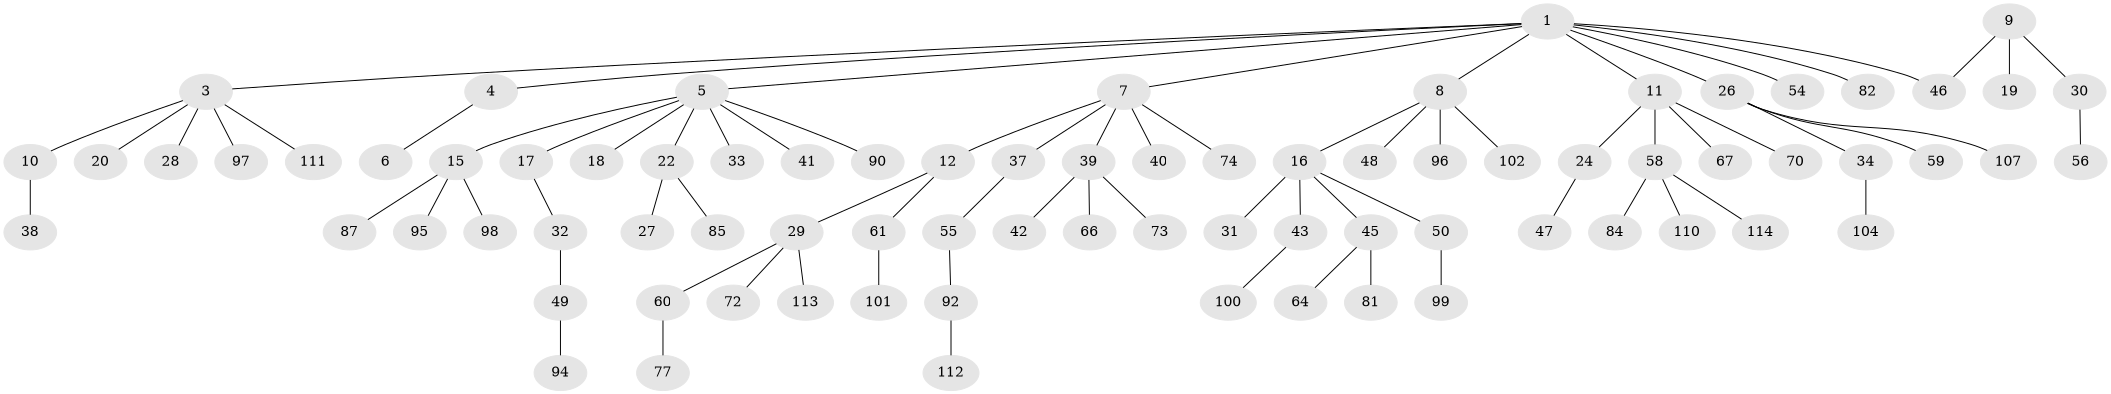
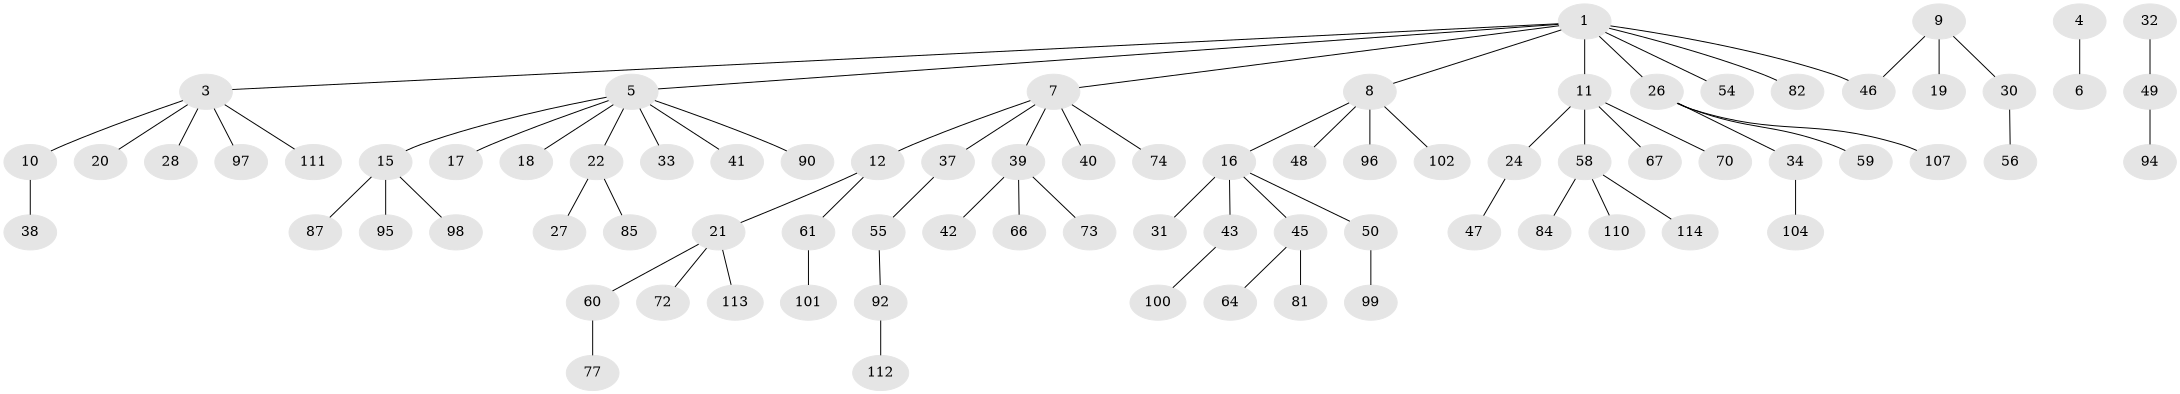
(943, 55) -> none
(543, 197) -> none
(797, 232) -> (719, 232)
